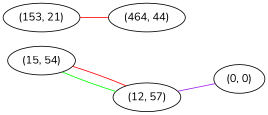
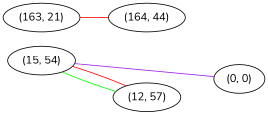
(42, 18) -> (42, 18)
(147, 18) -> (147, 18)
(196, 87) -> (144, 70)
